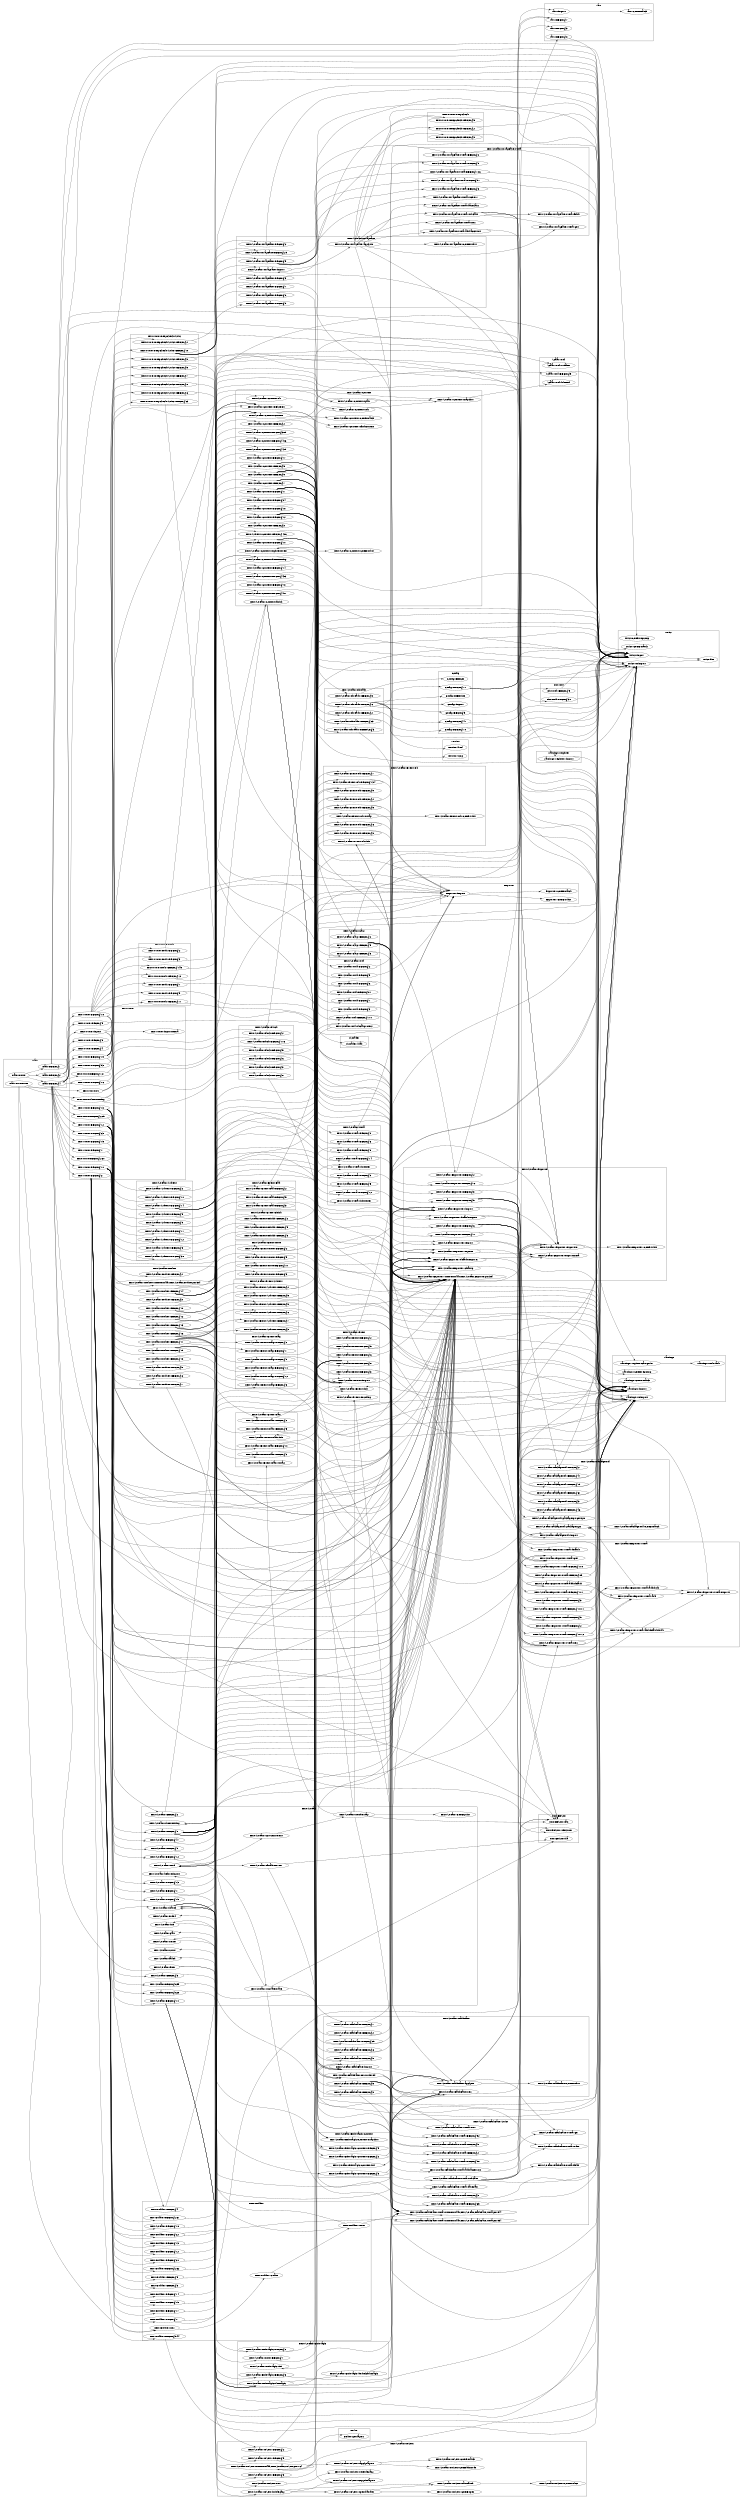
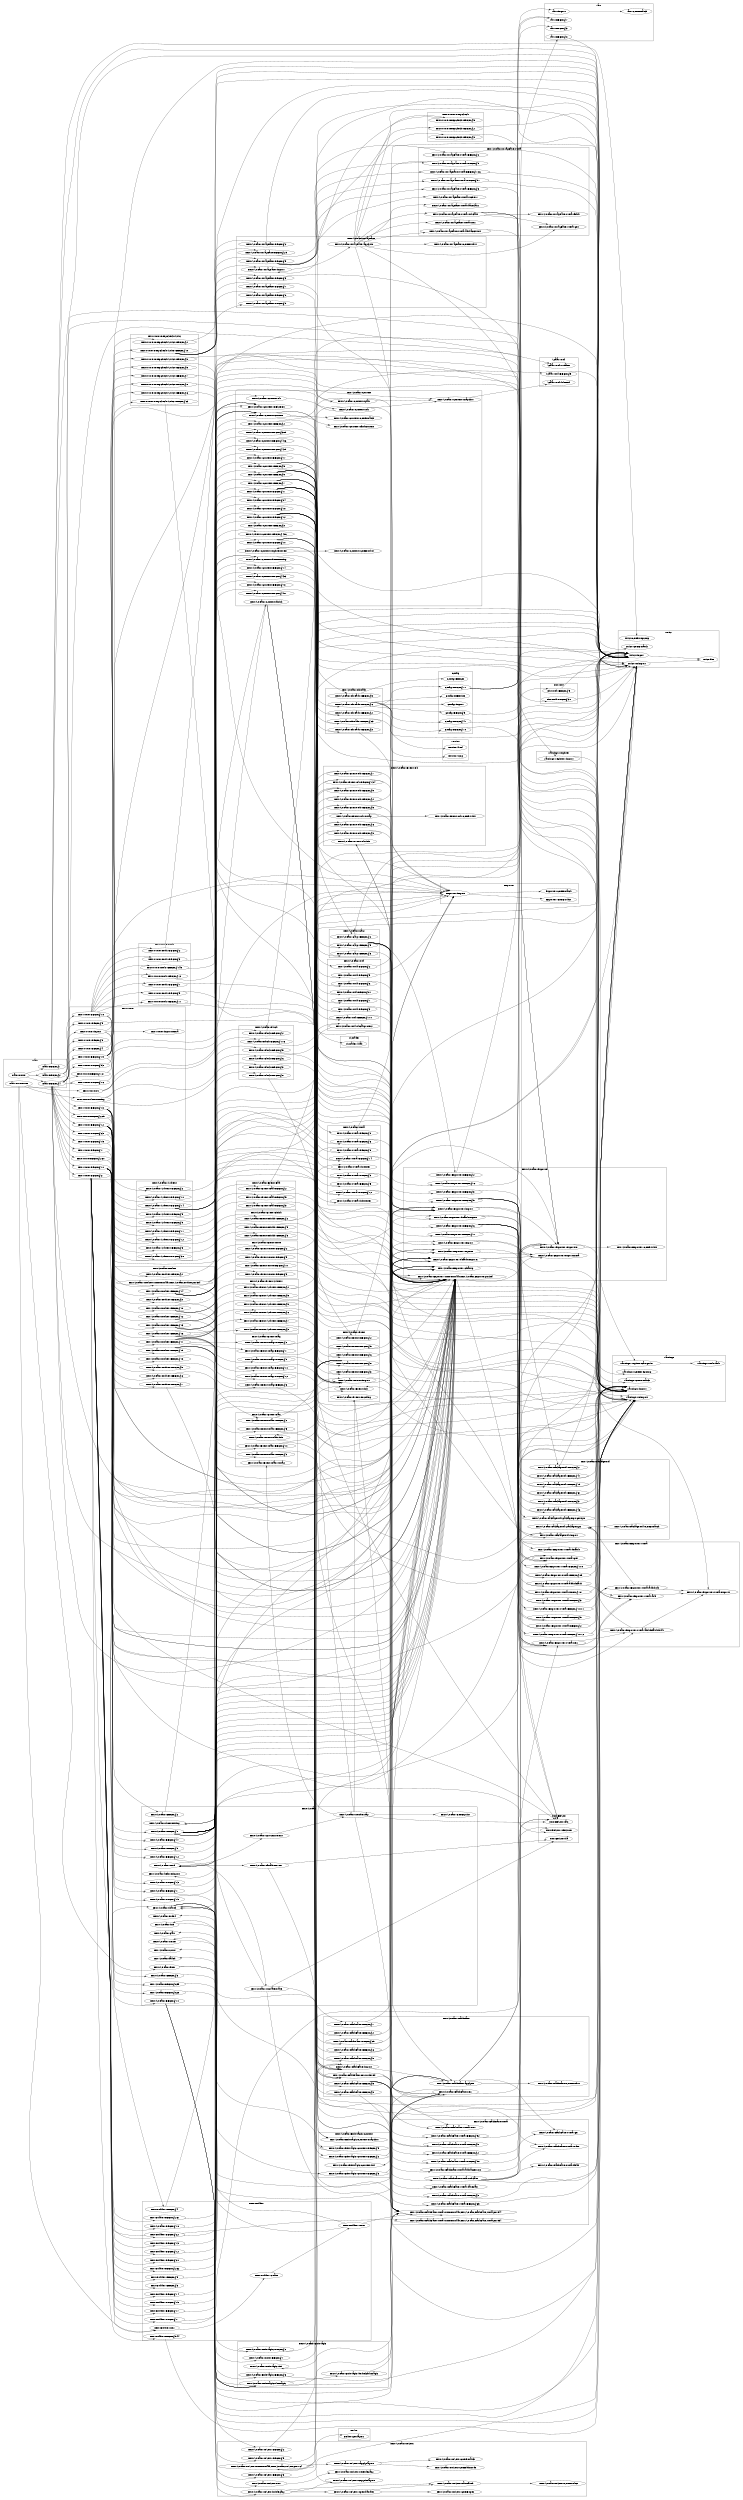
(354, 730) -> (354, 730)
(559, 1592) -> (559, 1592)
(491, 2122) -> (491, 2122)
